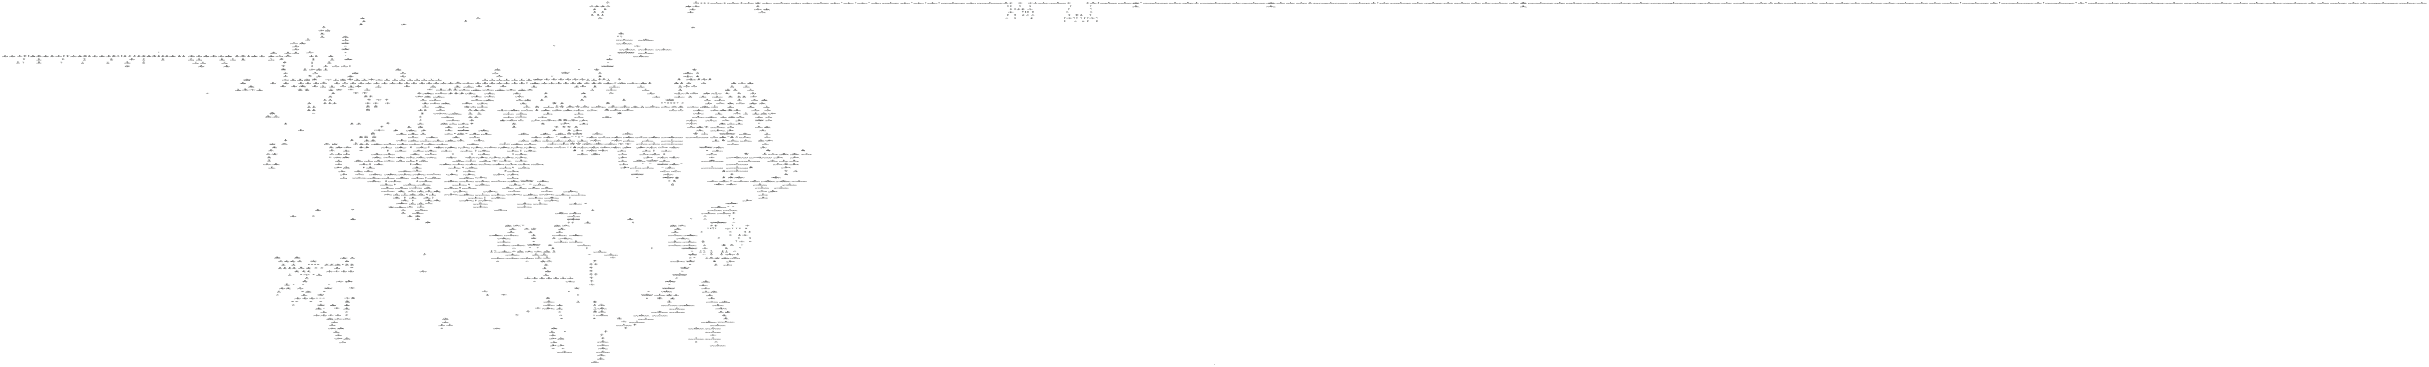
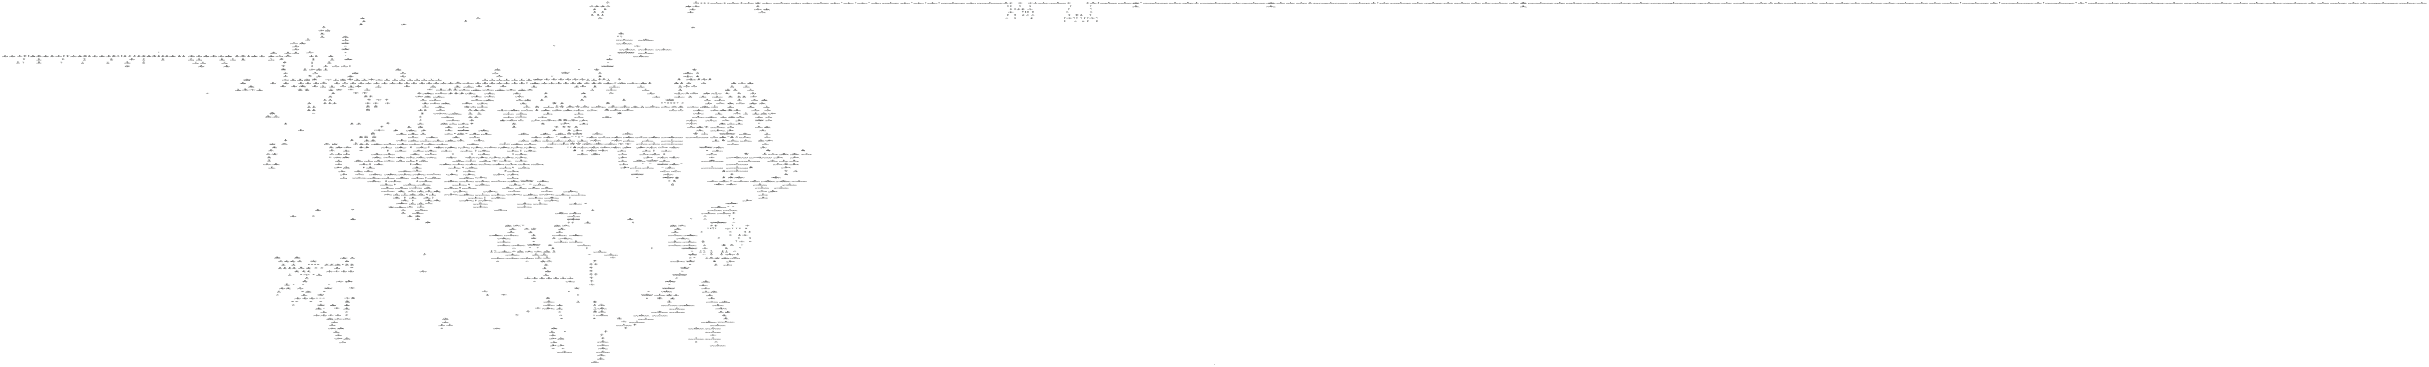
(560, 147) -> none
